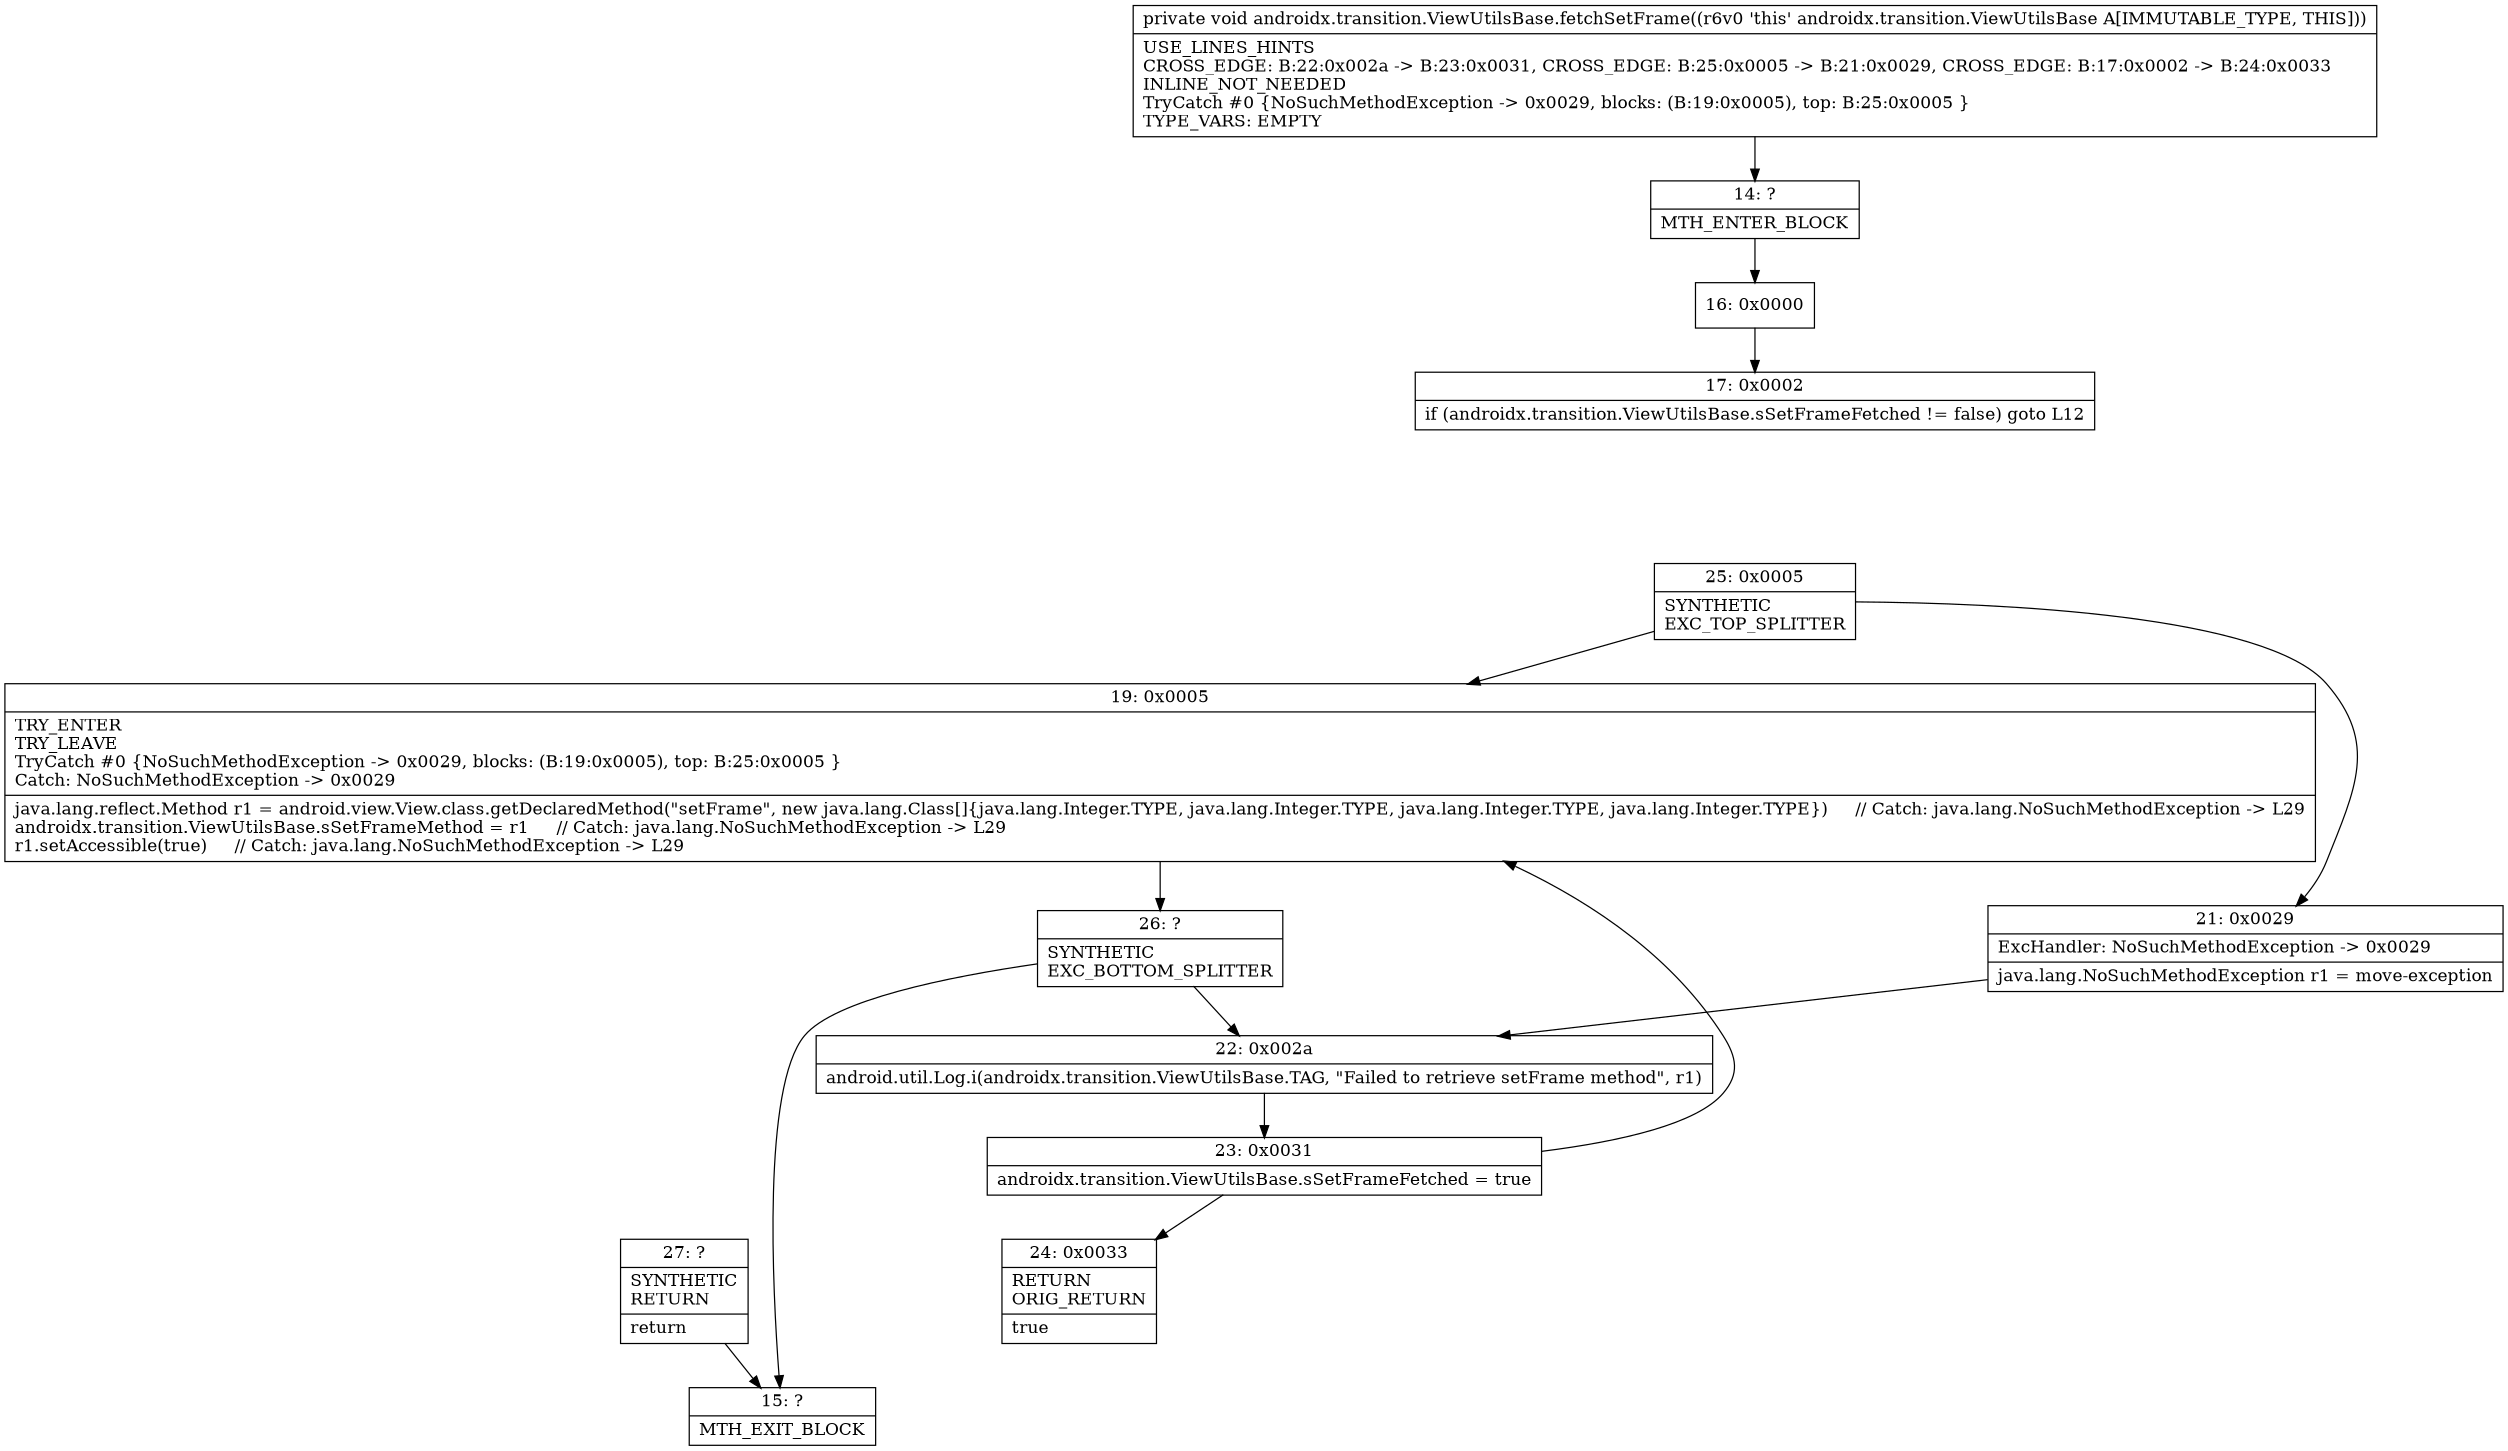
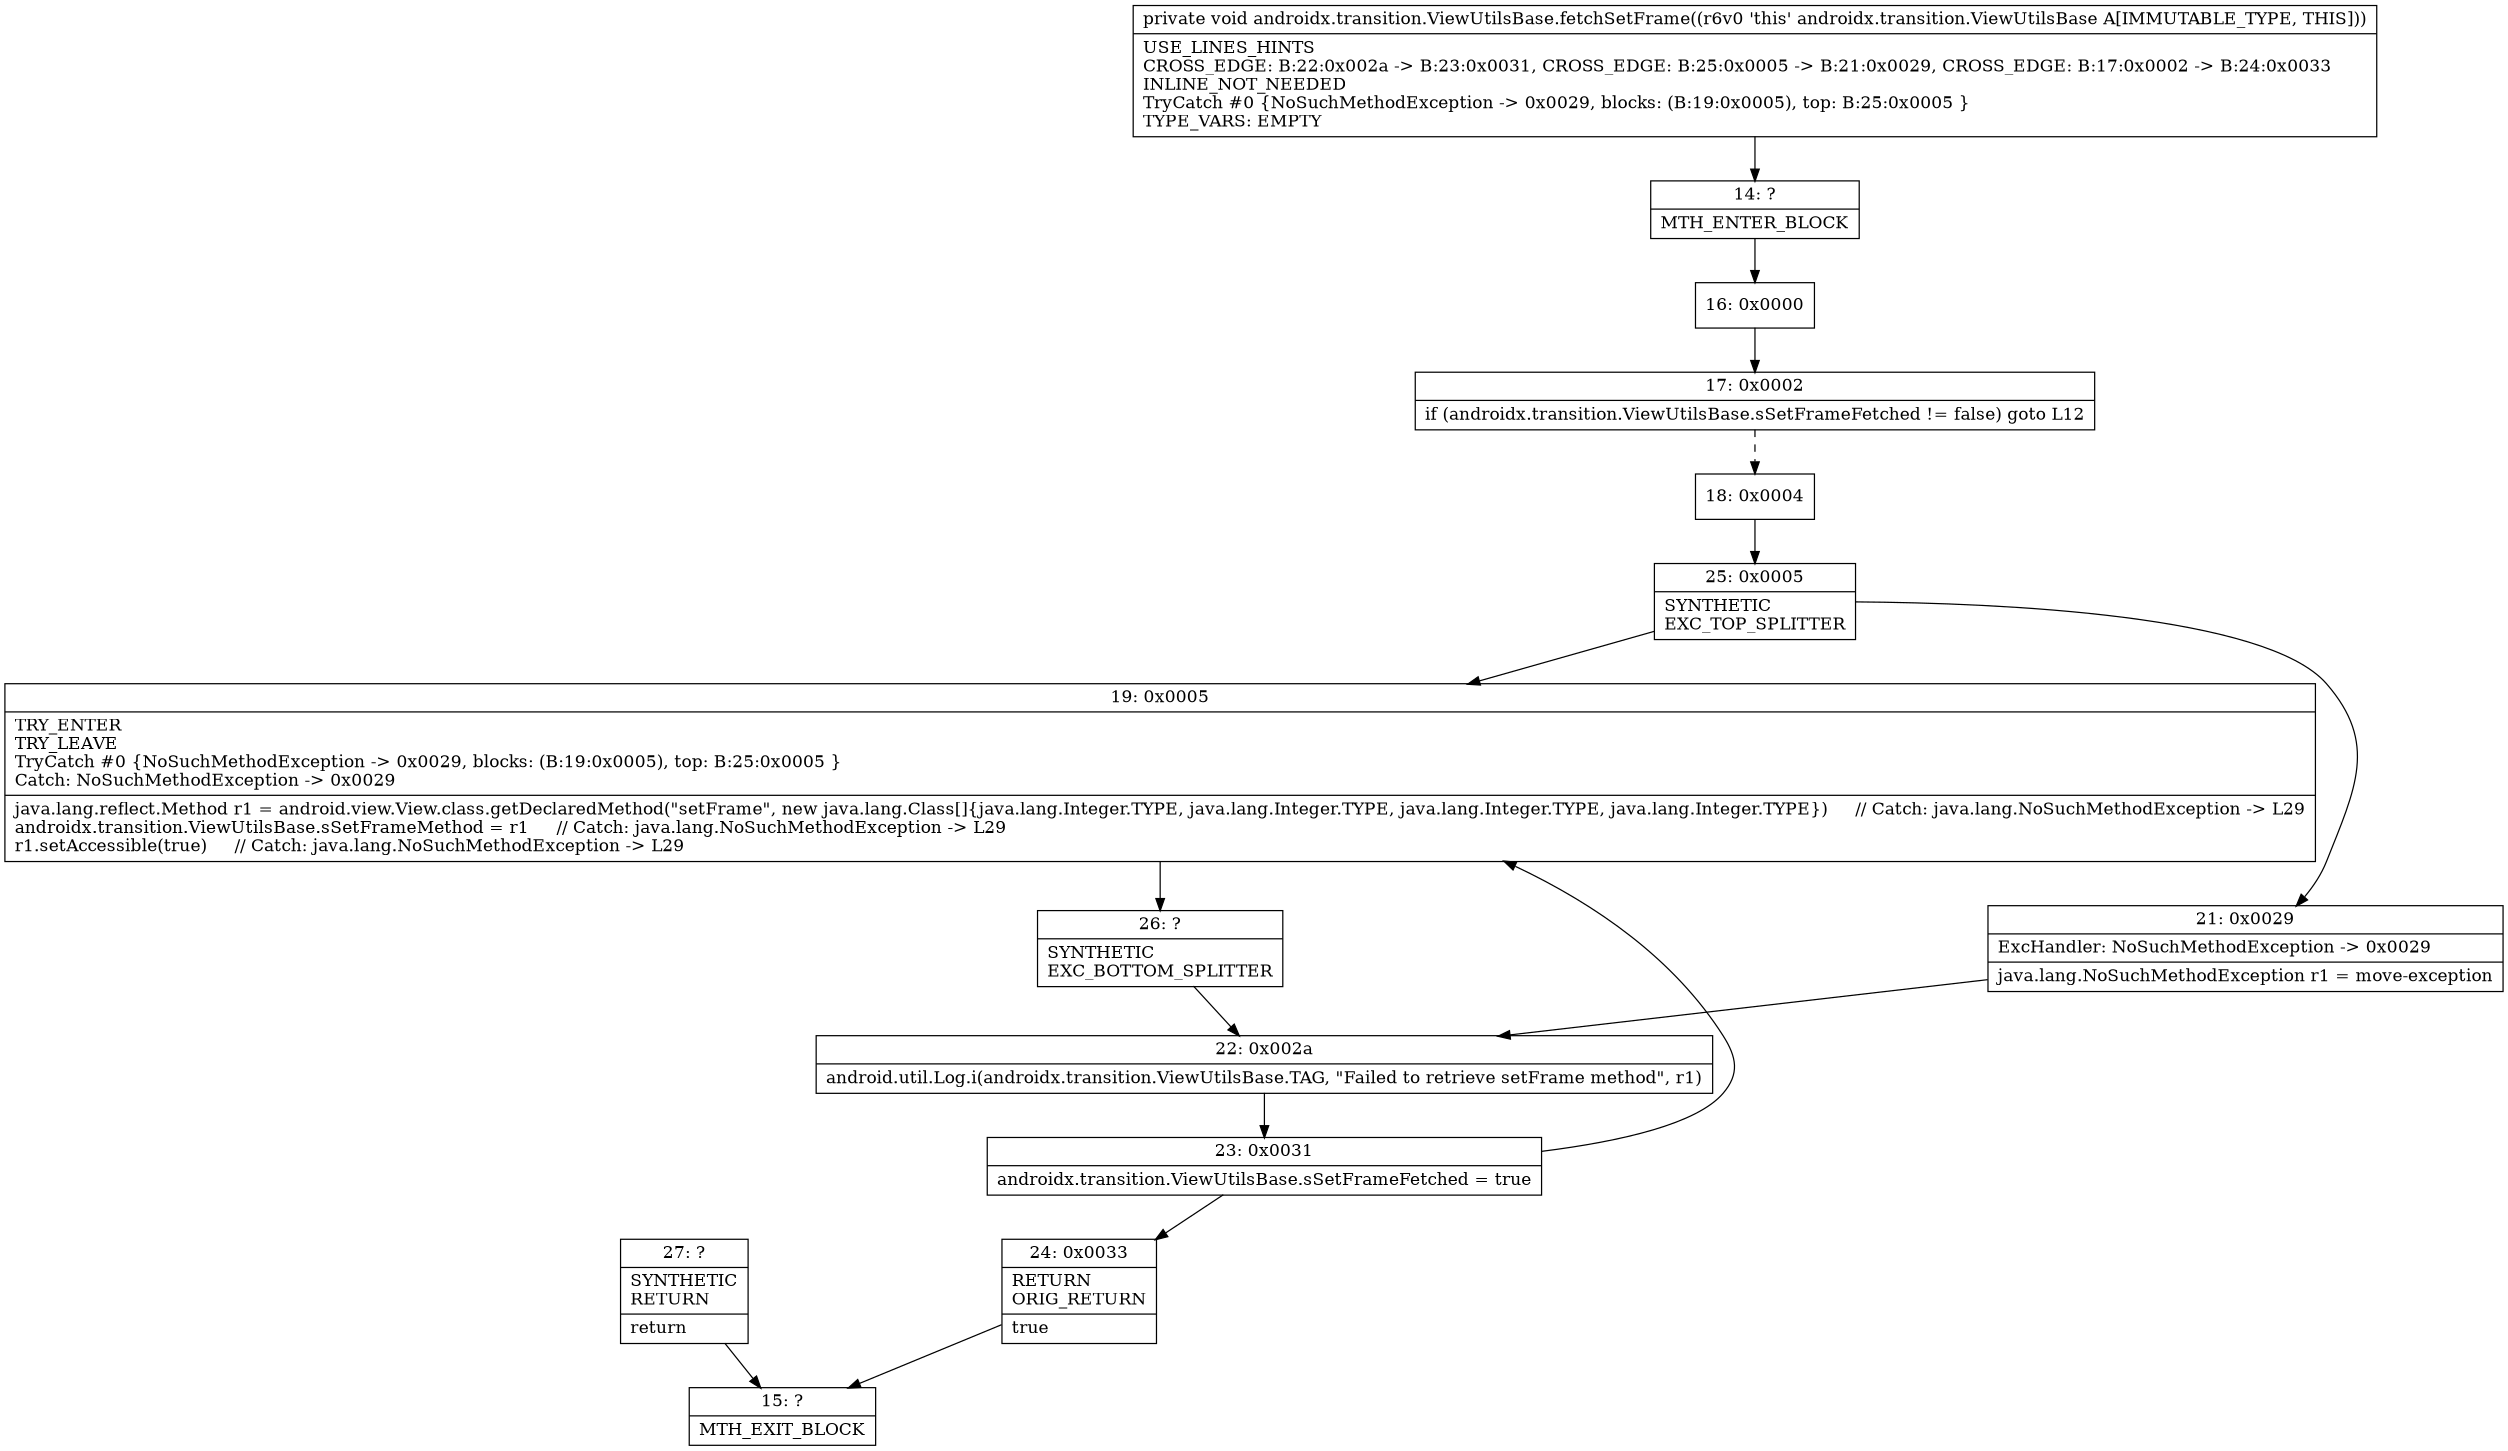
none -> (1755, 497)
(786, 1081) -> (931, 1354)
